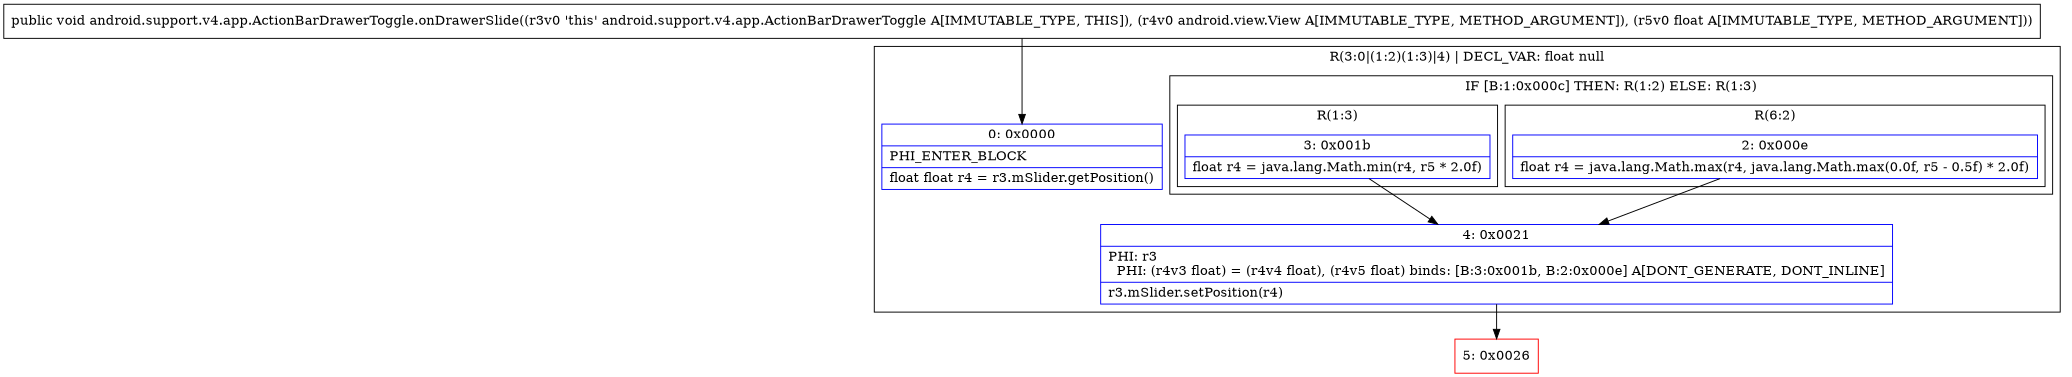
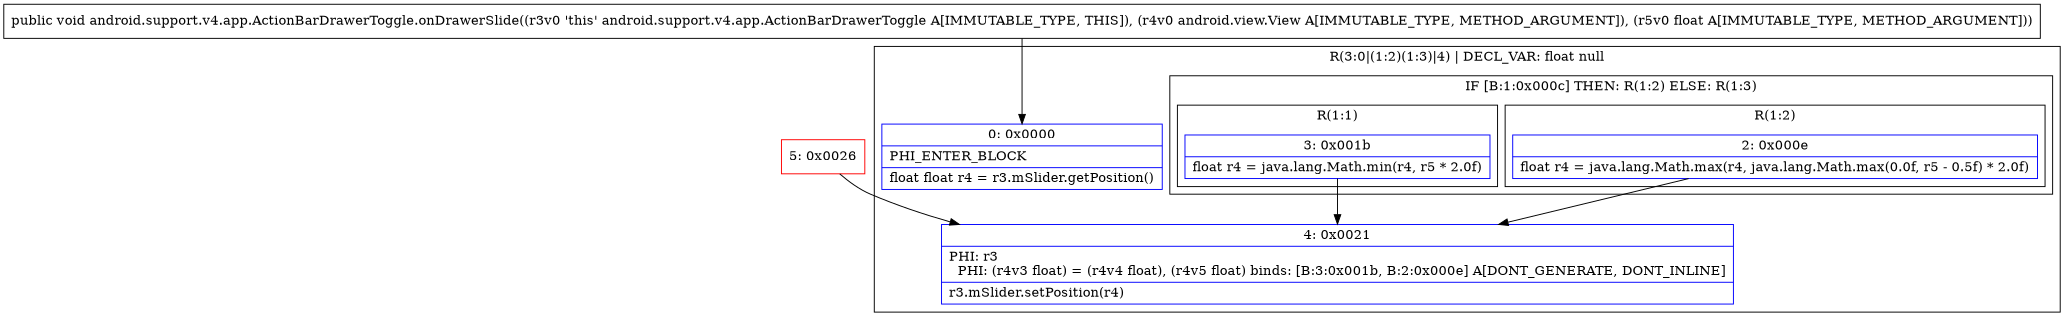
(1337, 116) -> (1337, 116)
(1775, 116) -> (1775, 116)
(1497, 318) -> (893, 203)
